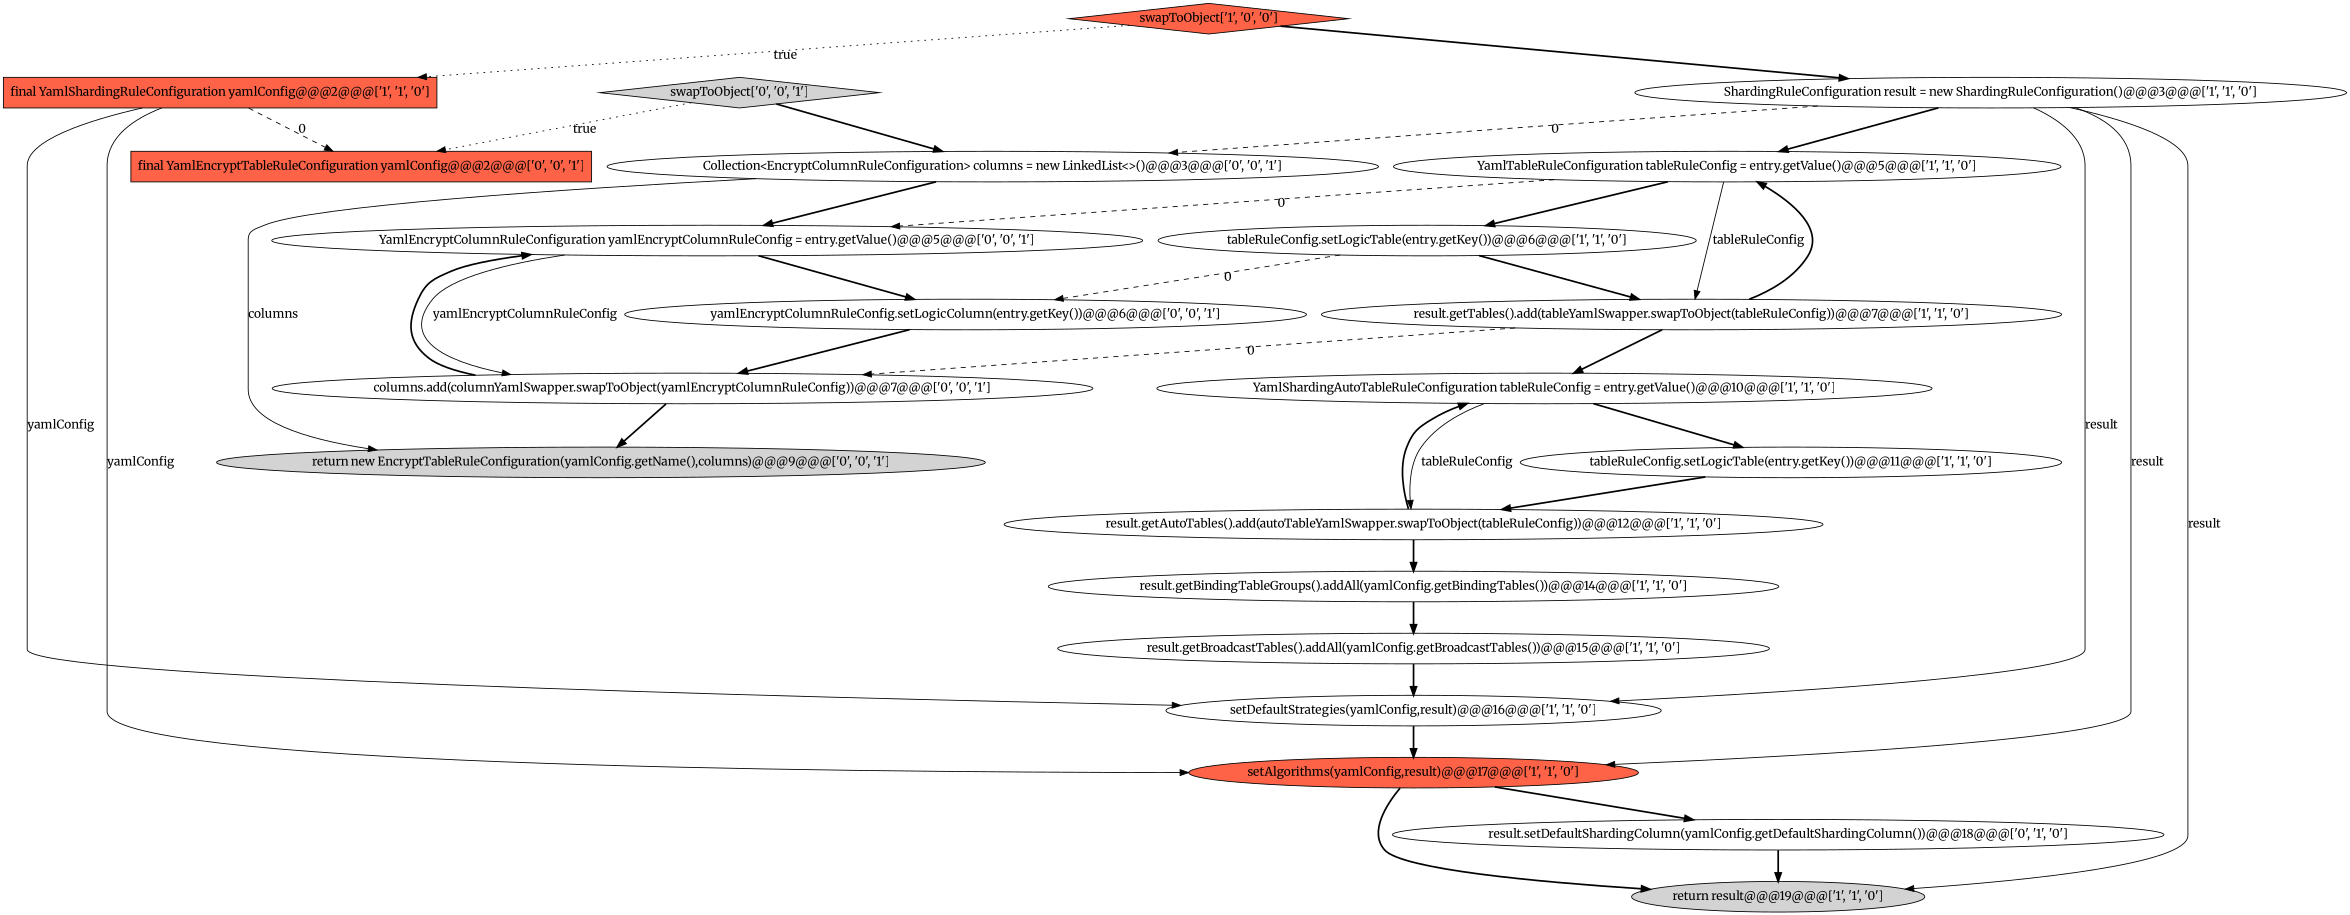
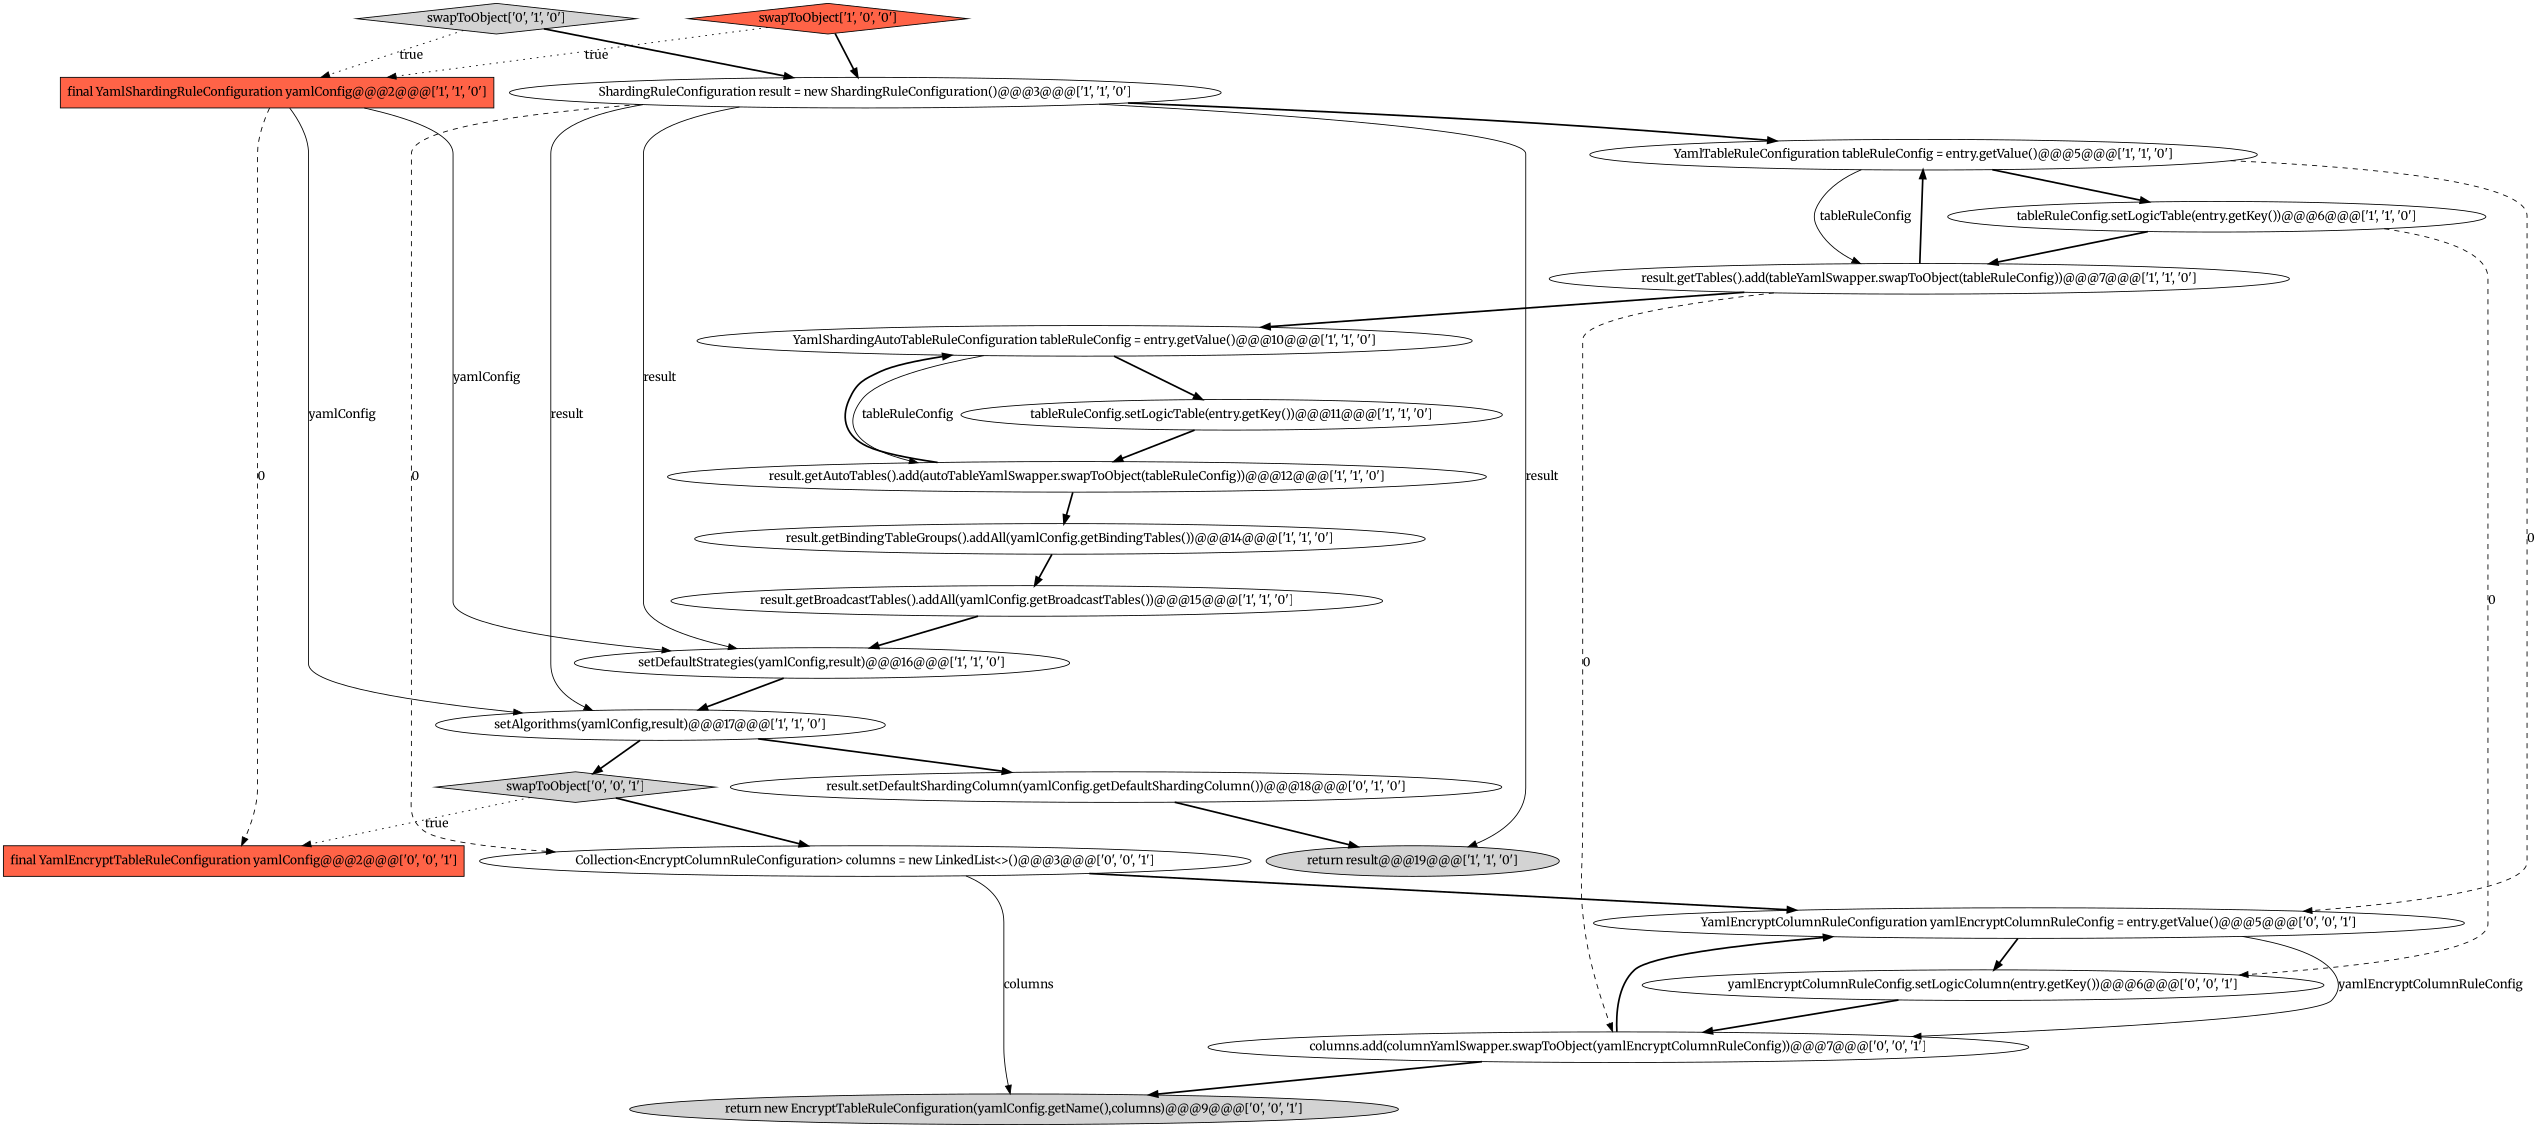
none -> (496, 19)
(1414, 773) -> (660, 725)
(1477, 874) -> (620, 754)
